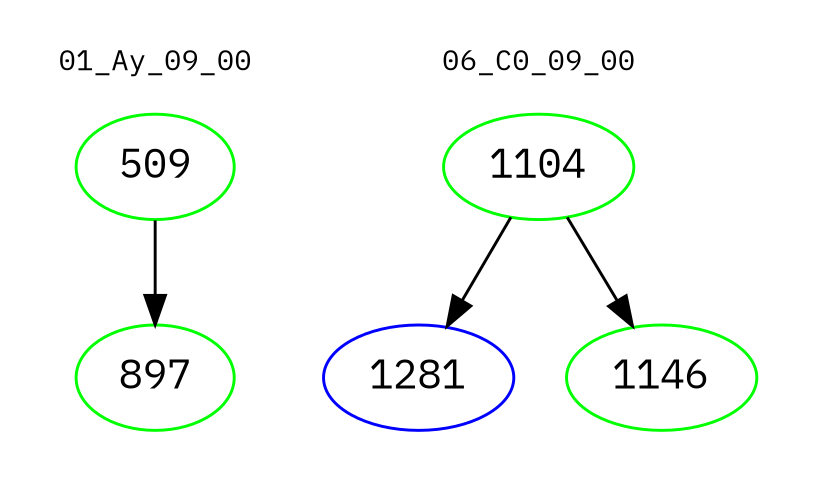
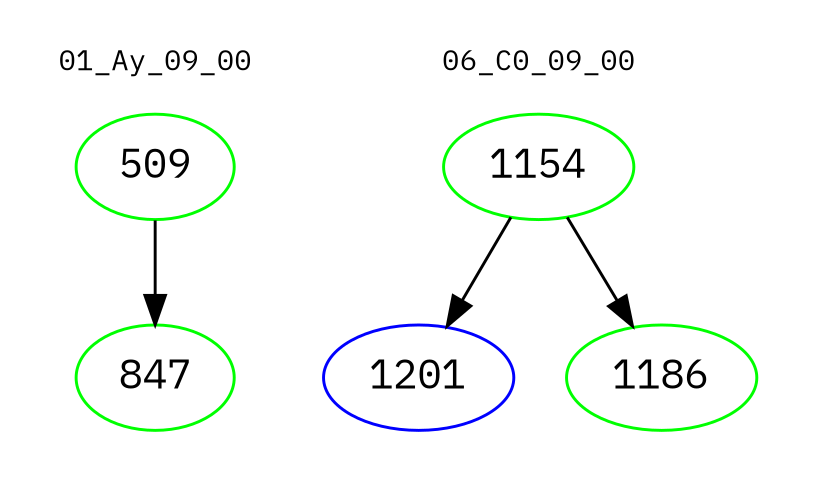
(539, 167) -> (539, 167)
(155, 378) -> (155, 378)
(419, 378) -> (419, 378)
(662, 378) -> (662, 378)
